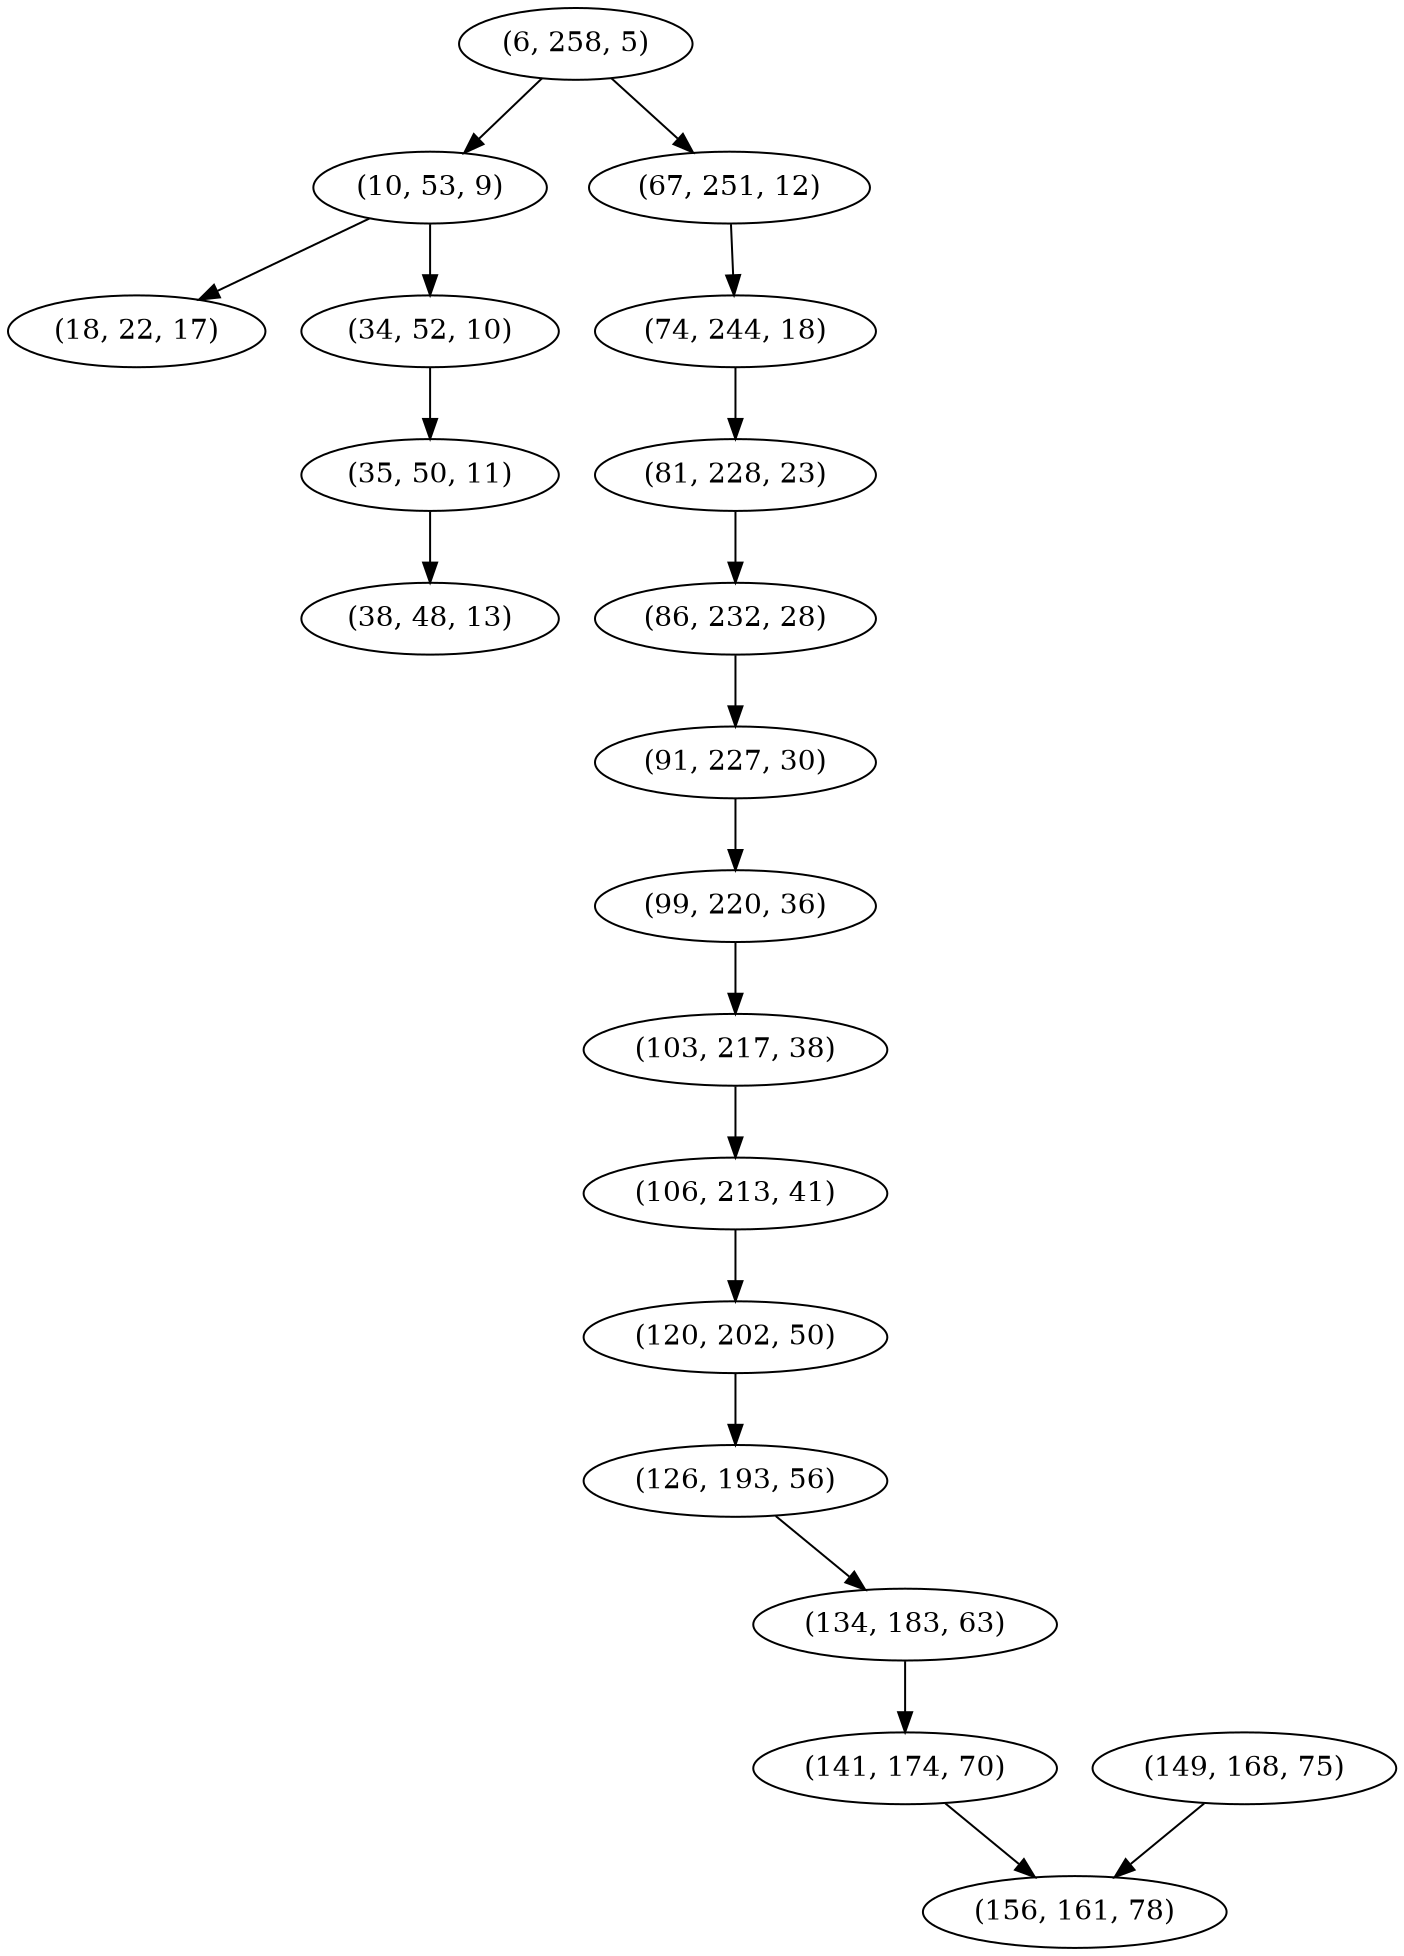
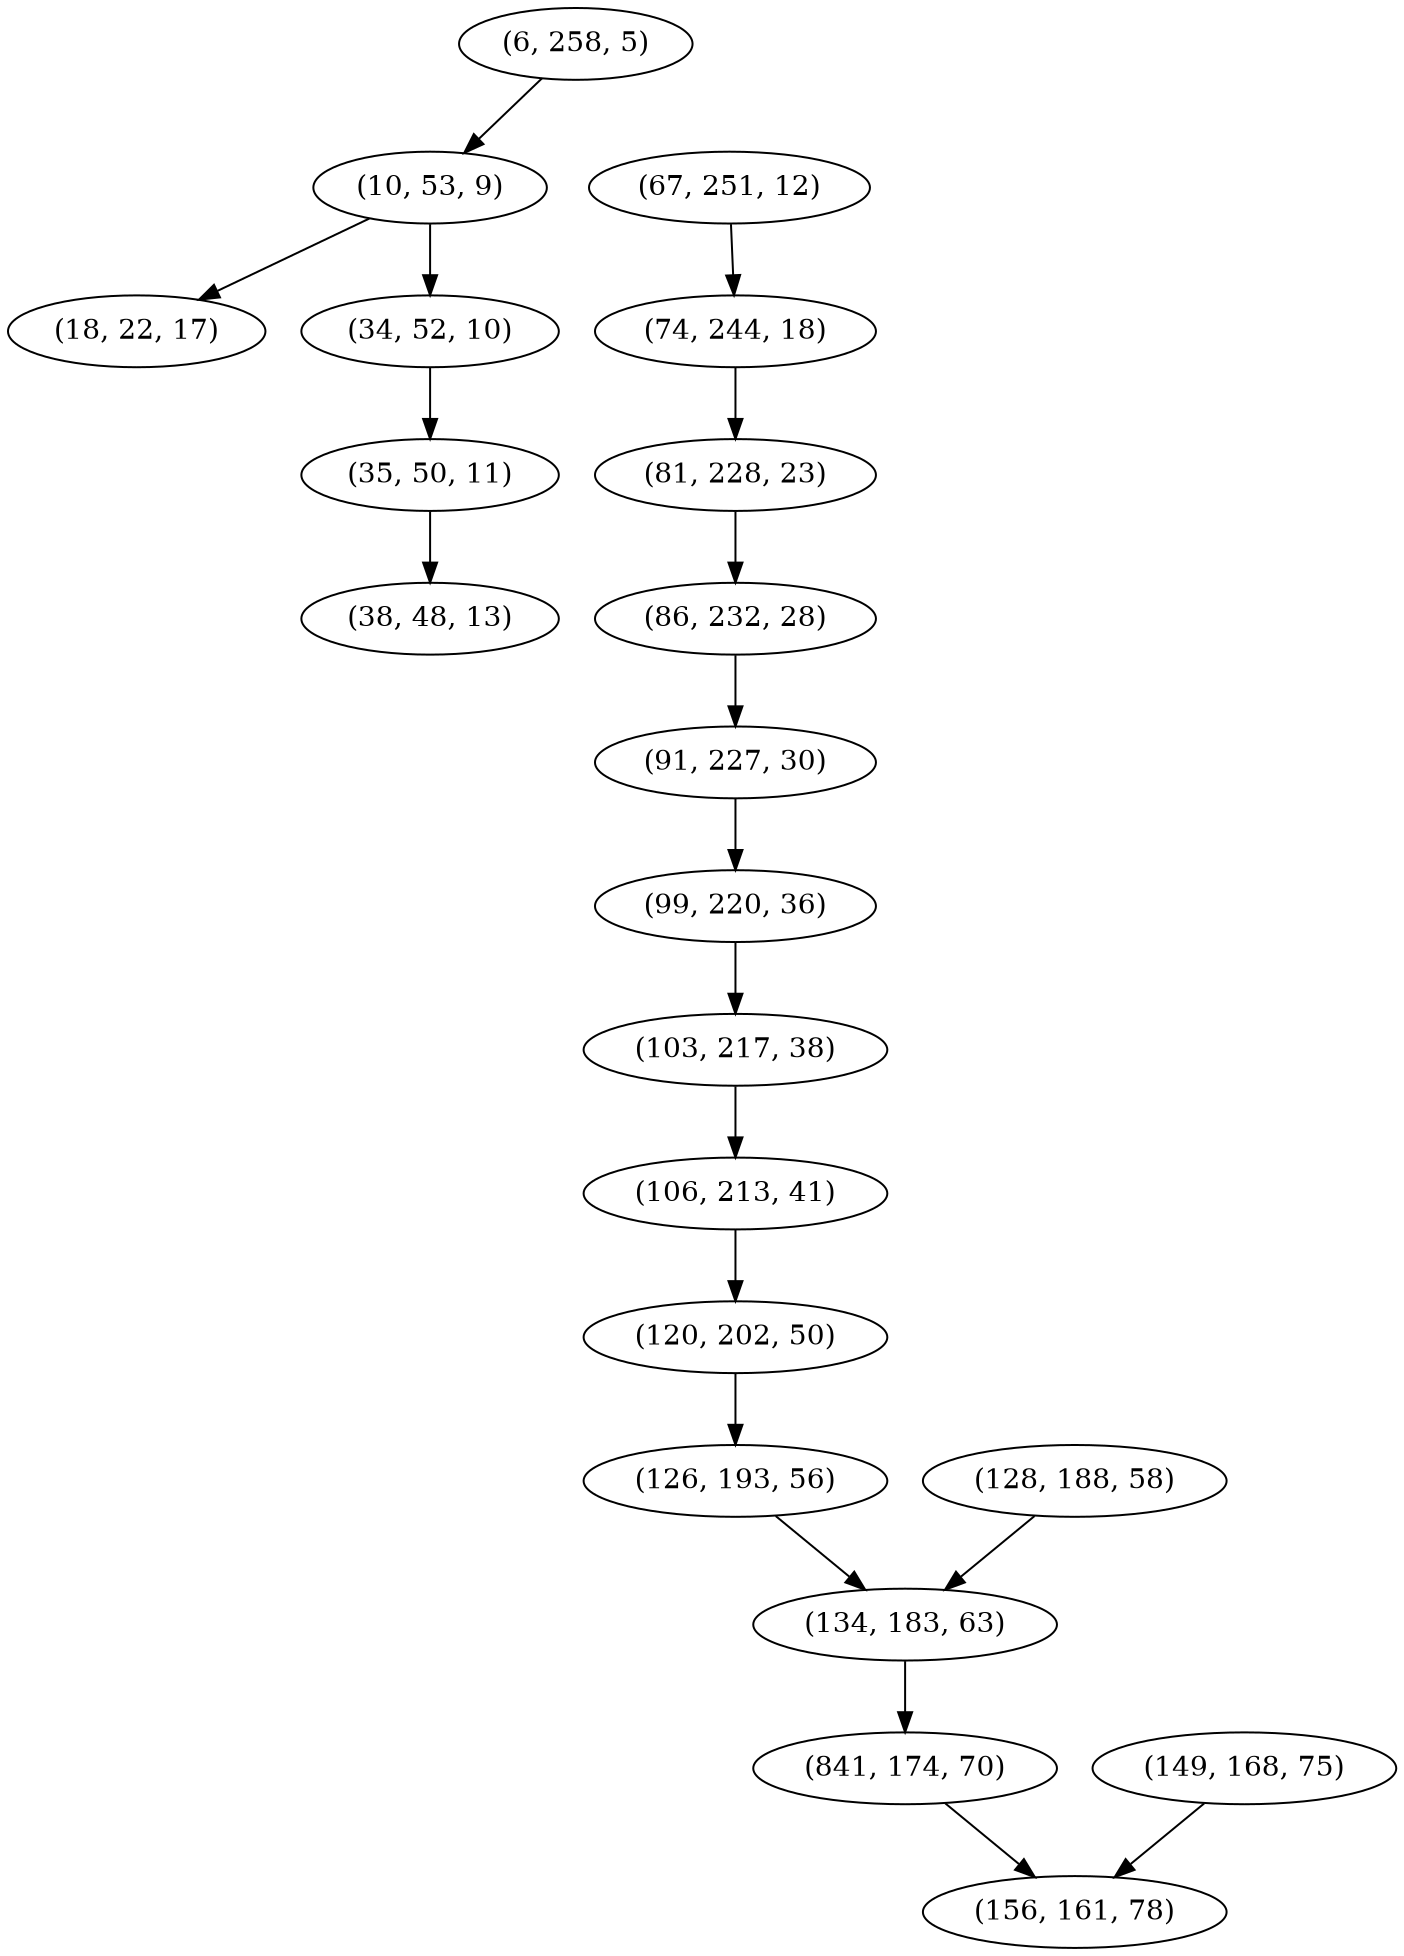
(645, 108) -> none
none -> (1075, 1481)
(905, 1768) -> (905, 1768)
